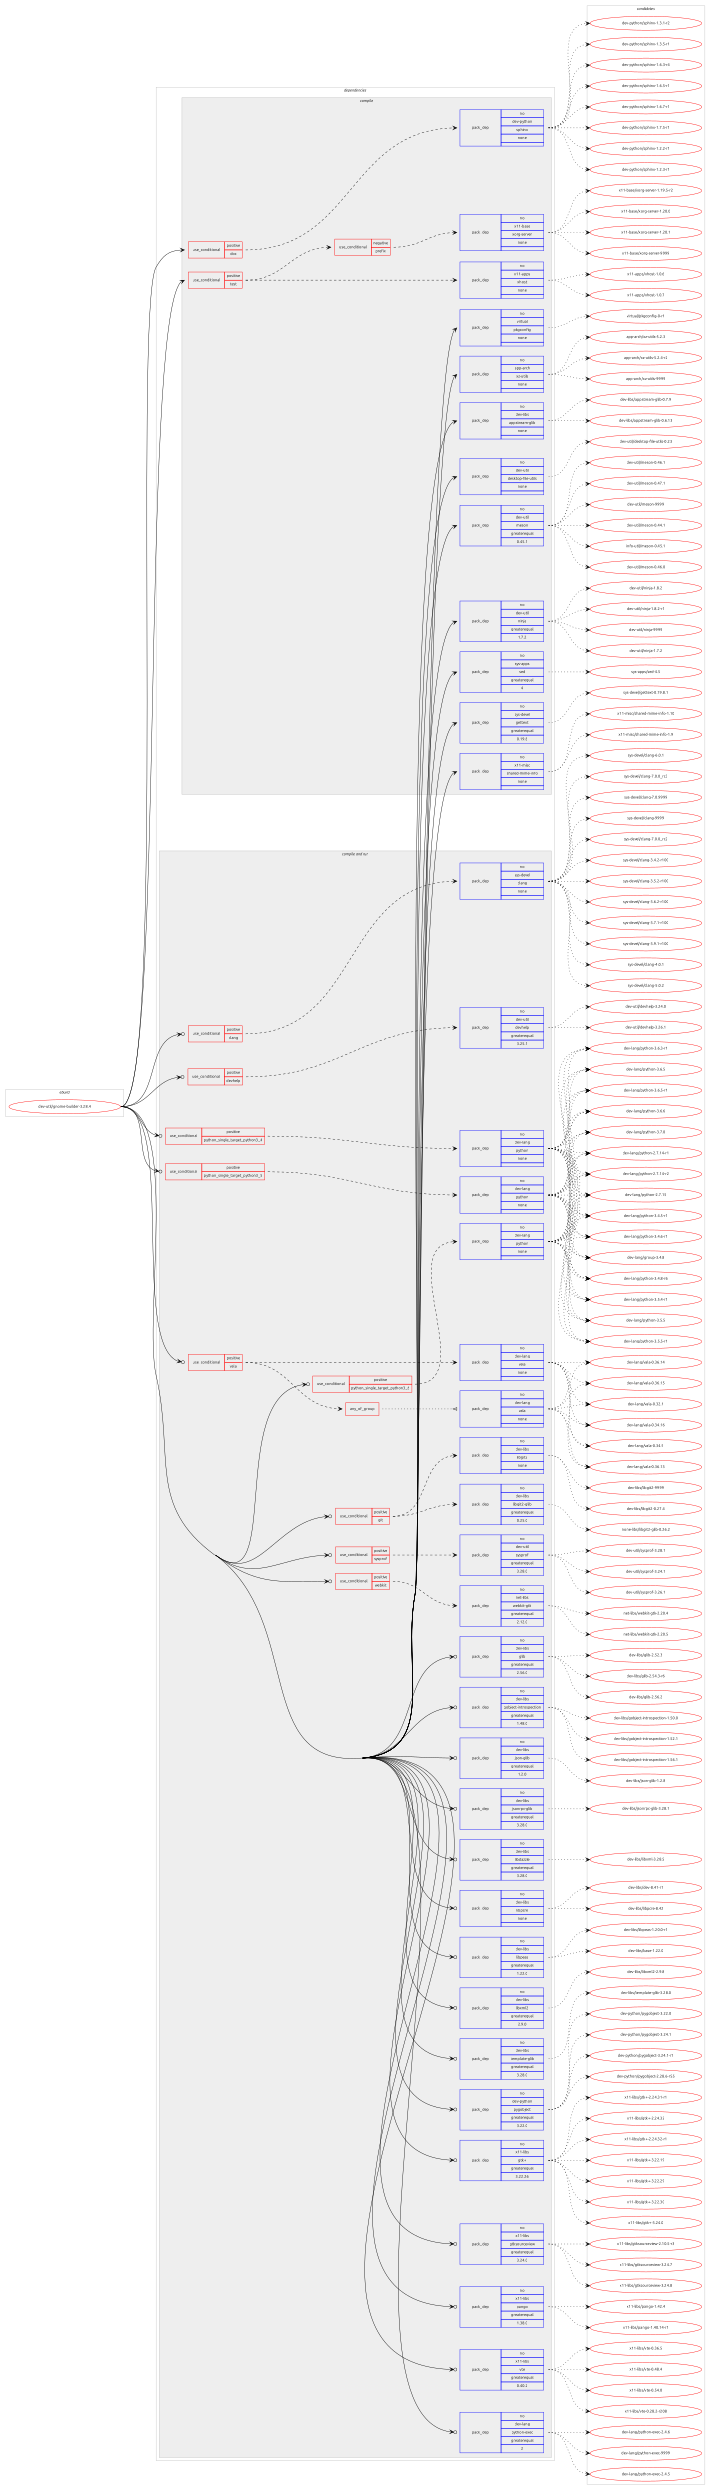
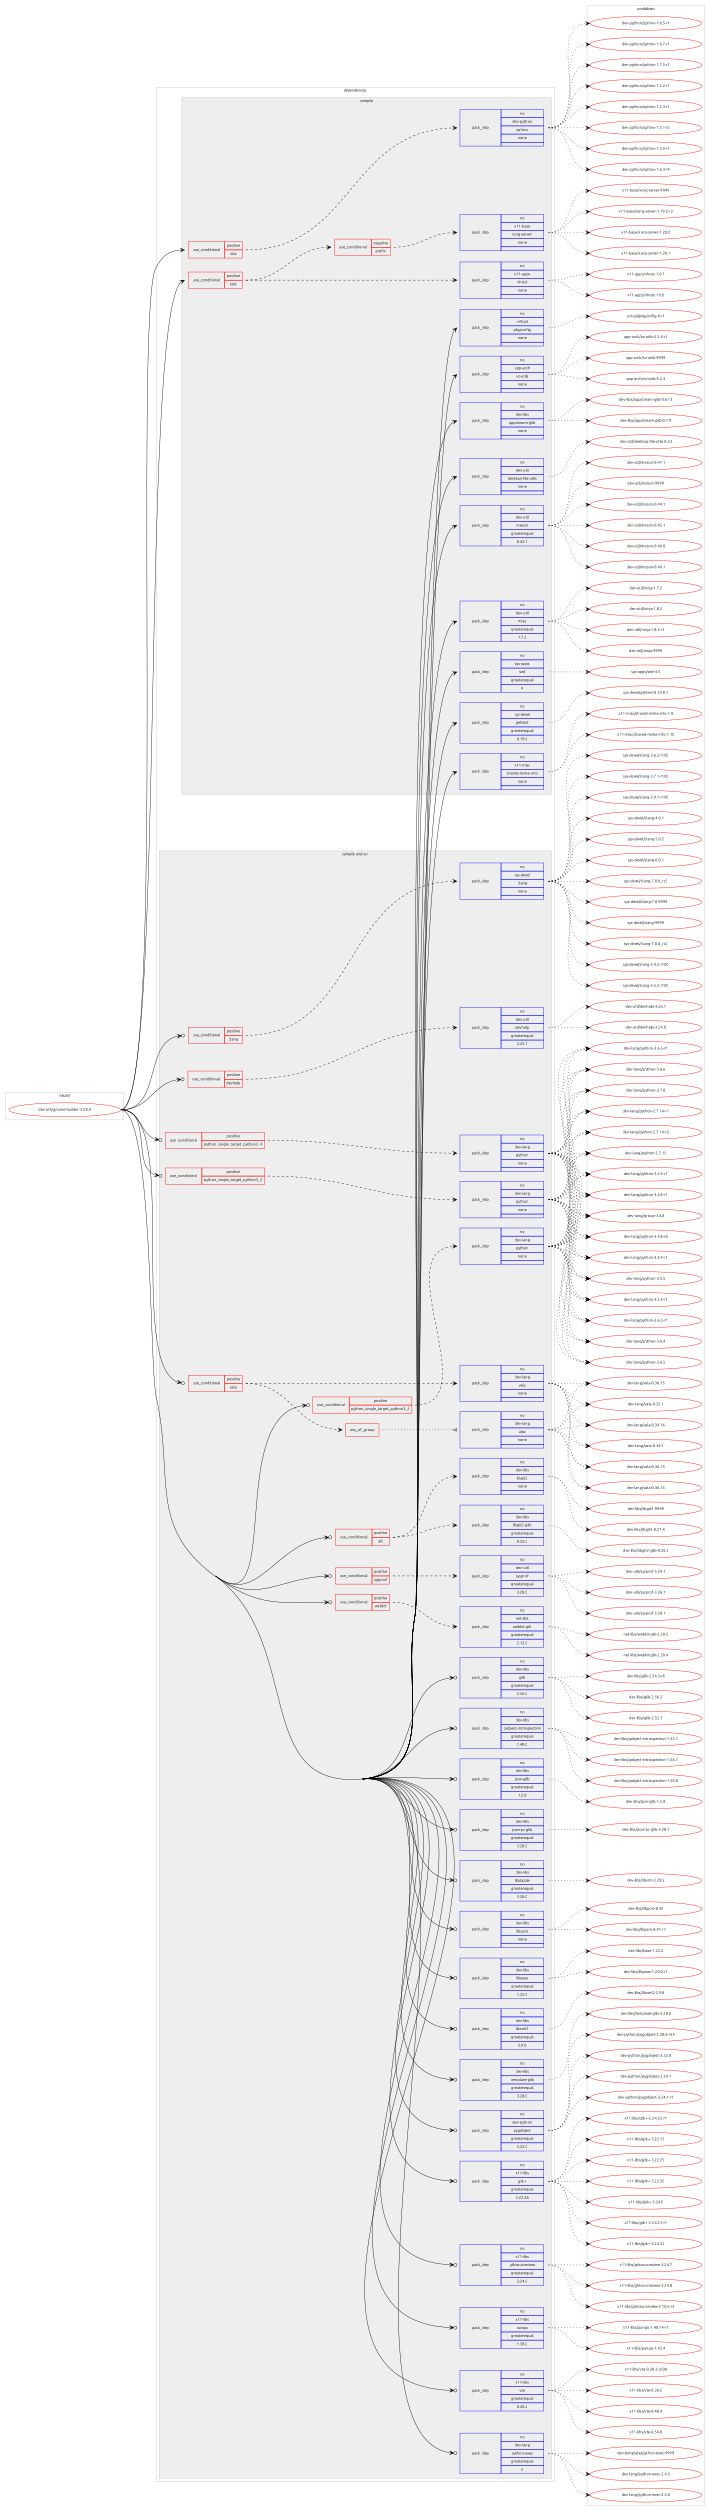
(646, 546) -> (646, 525)
none -> (646, 1342)
(646, 1530) -> (646, 1551)
(646, 1888) -> (646, 1930)
(646, 2453) -> (646, 2453)
